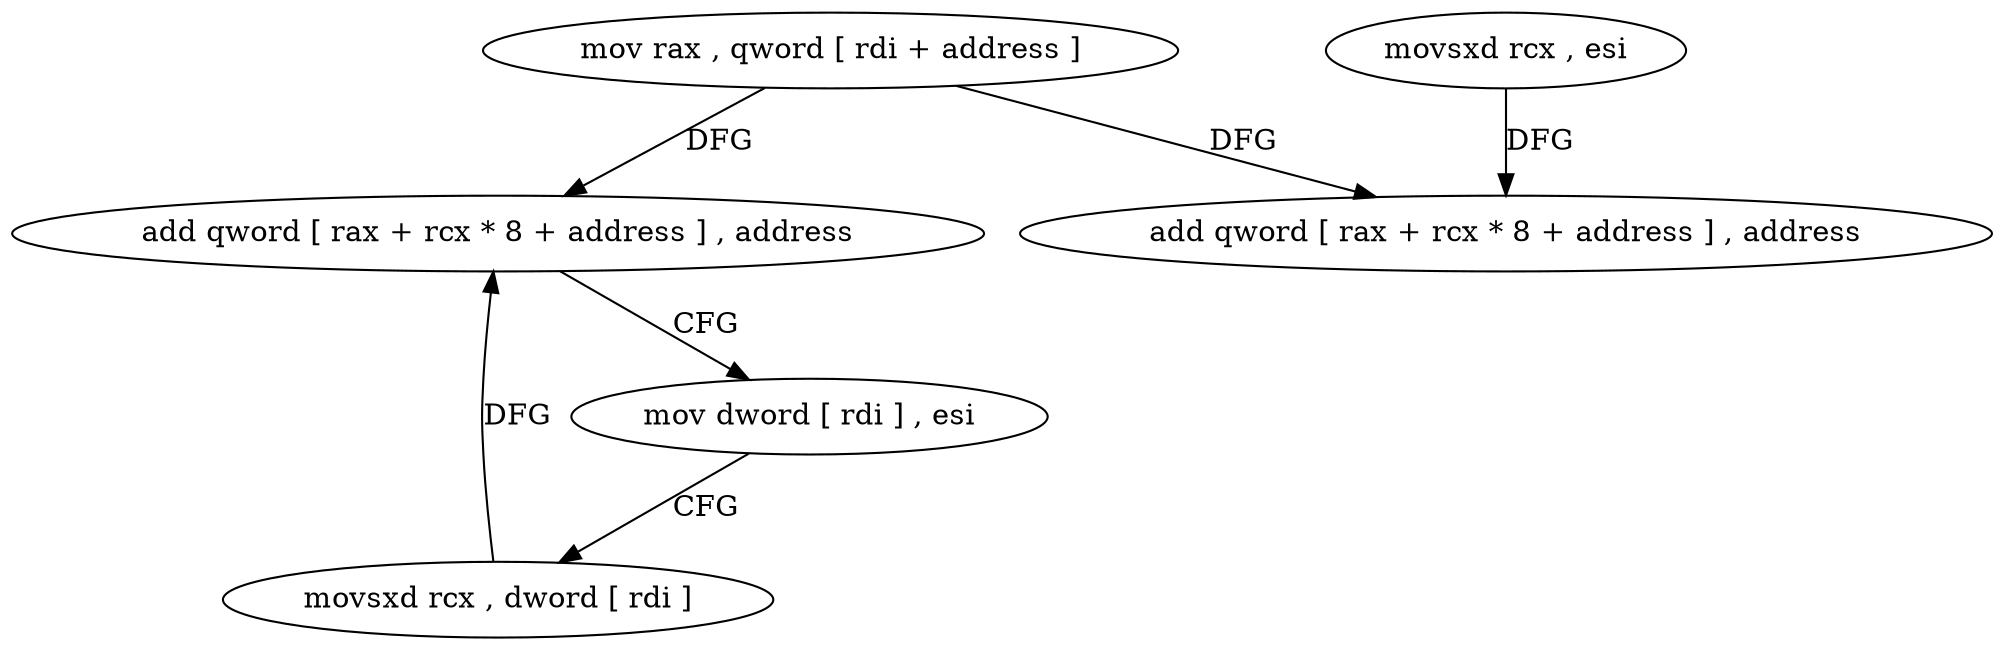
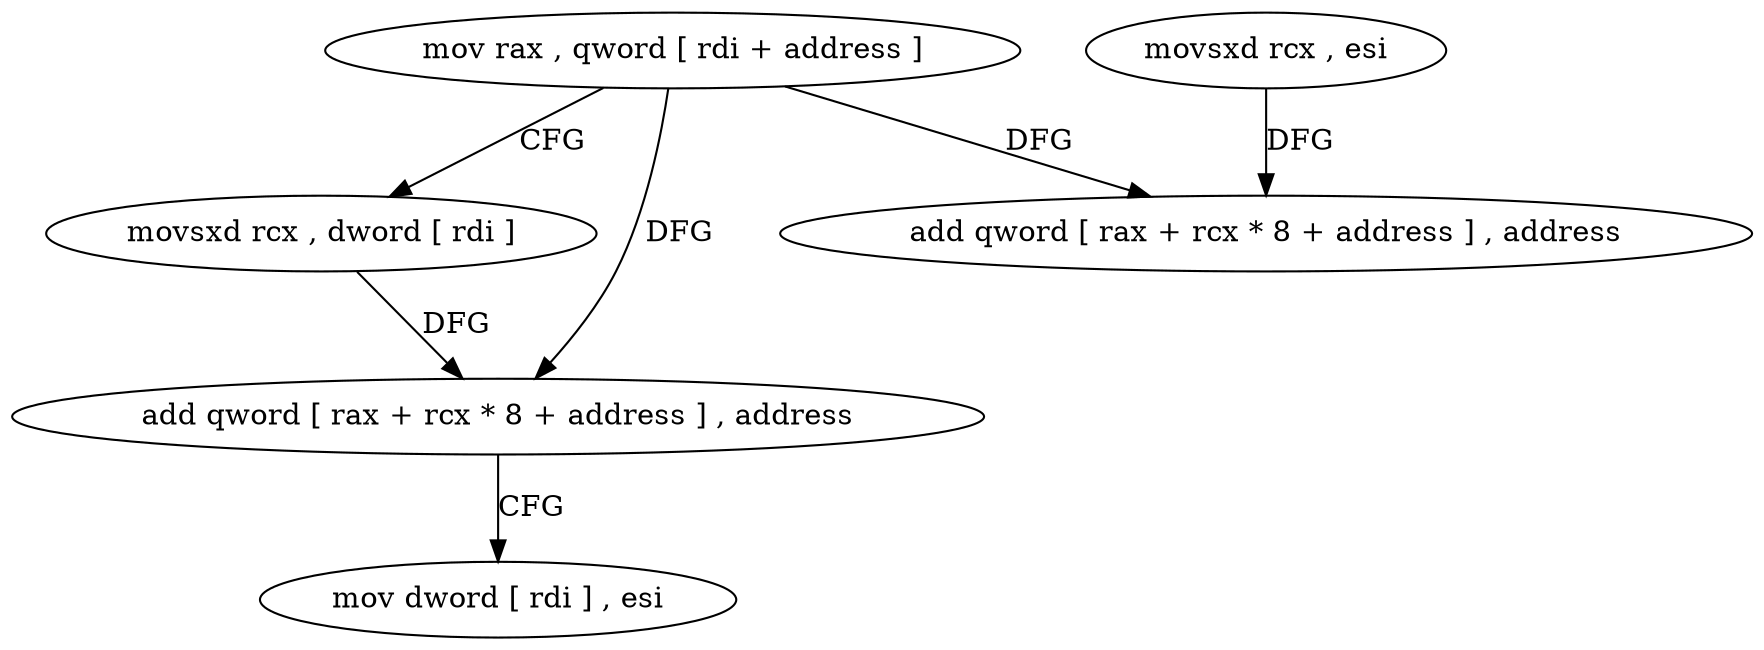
(663, 503) -> (506, 138)
